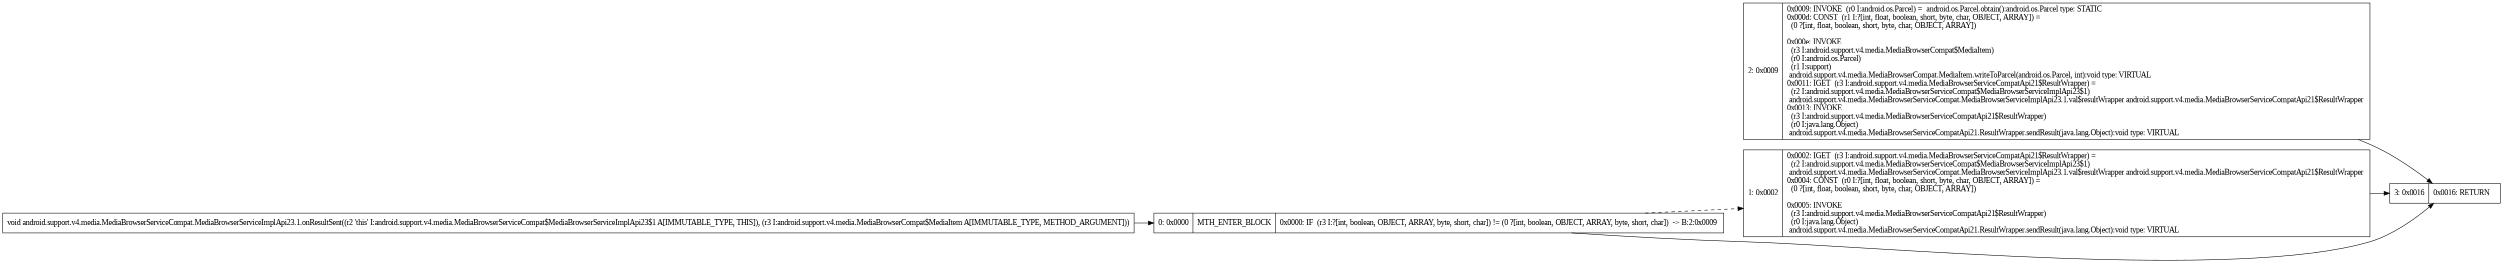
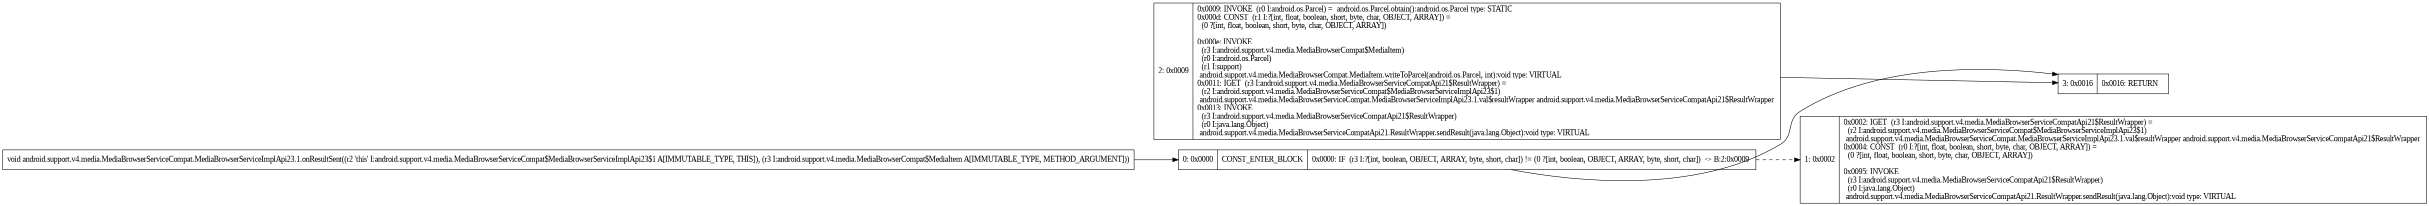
(2377, 193) -> none
(1817, 205) -> (1873, 172)
(1234, 223) -> (1263, 160)
